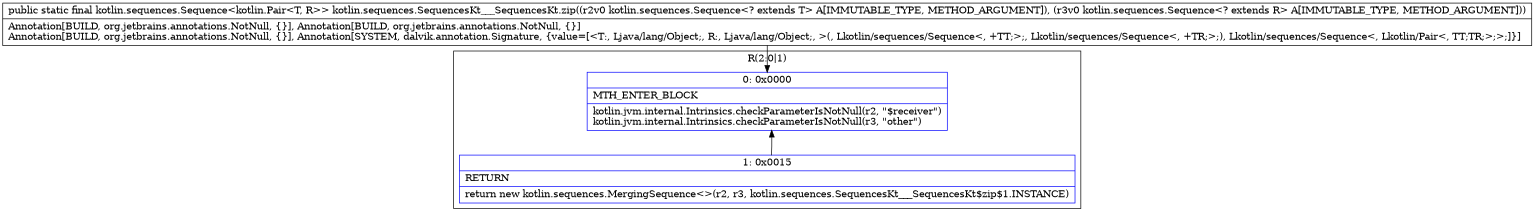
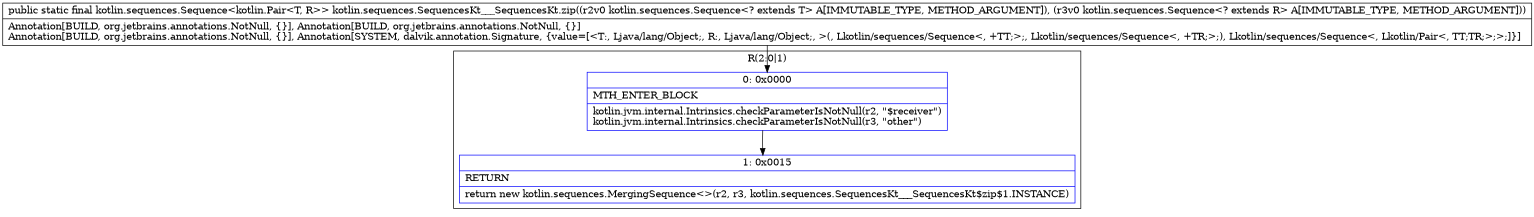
(772, 146) -> (763, 139)
